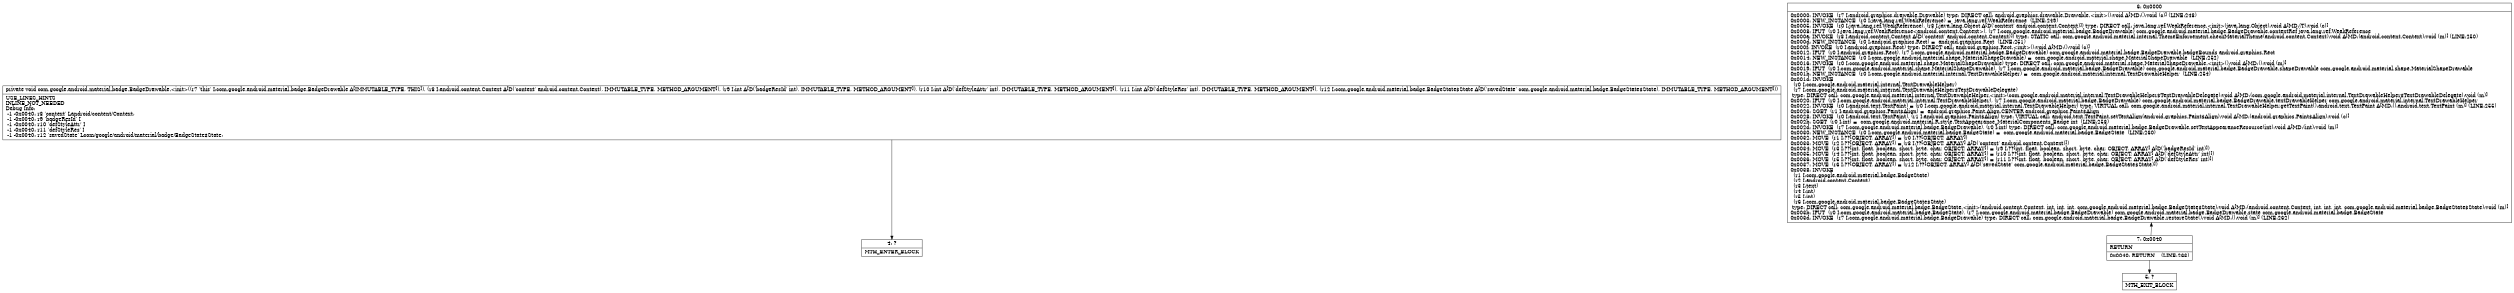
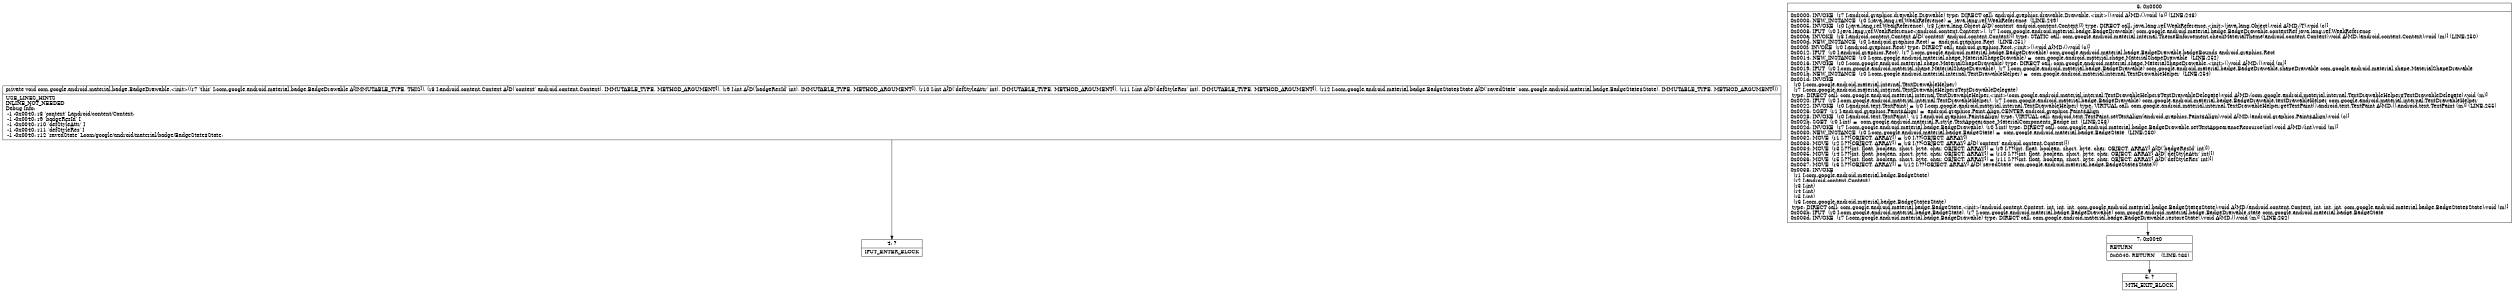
(1804, 186) -> (1803, 186)
(2151, 231) -> (2148, 227)
(892, 252) -> (892, 252)
